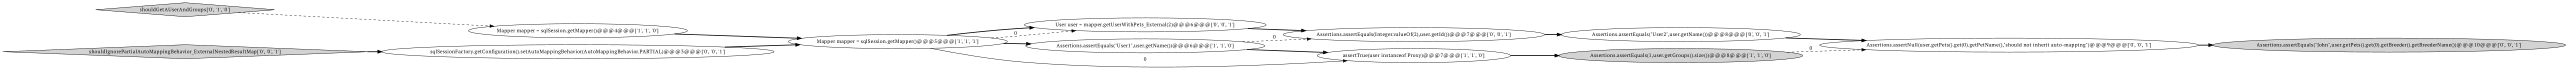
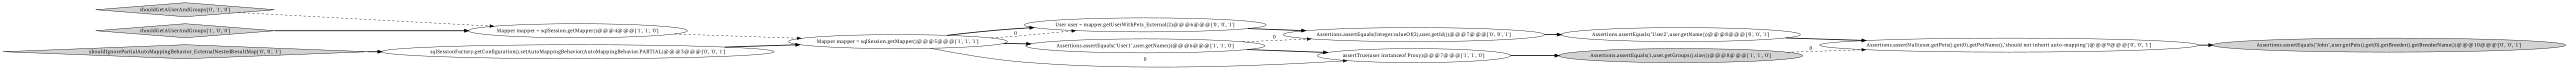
none -> (185, 31)
(736, 36) -> (736, 36)
